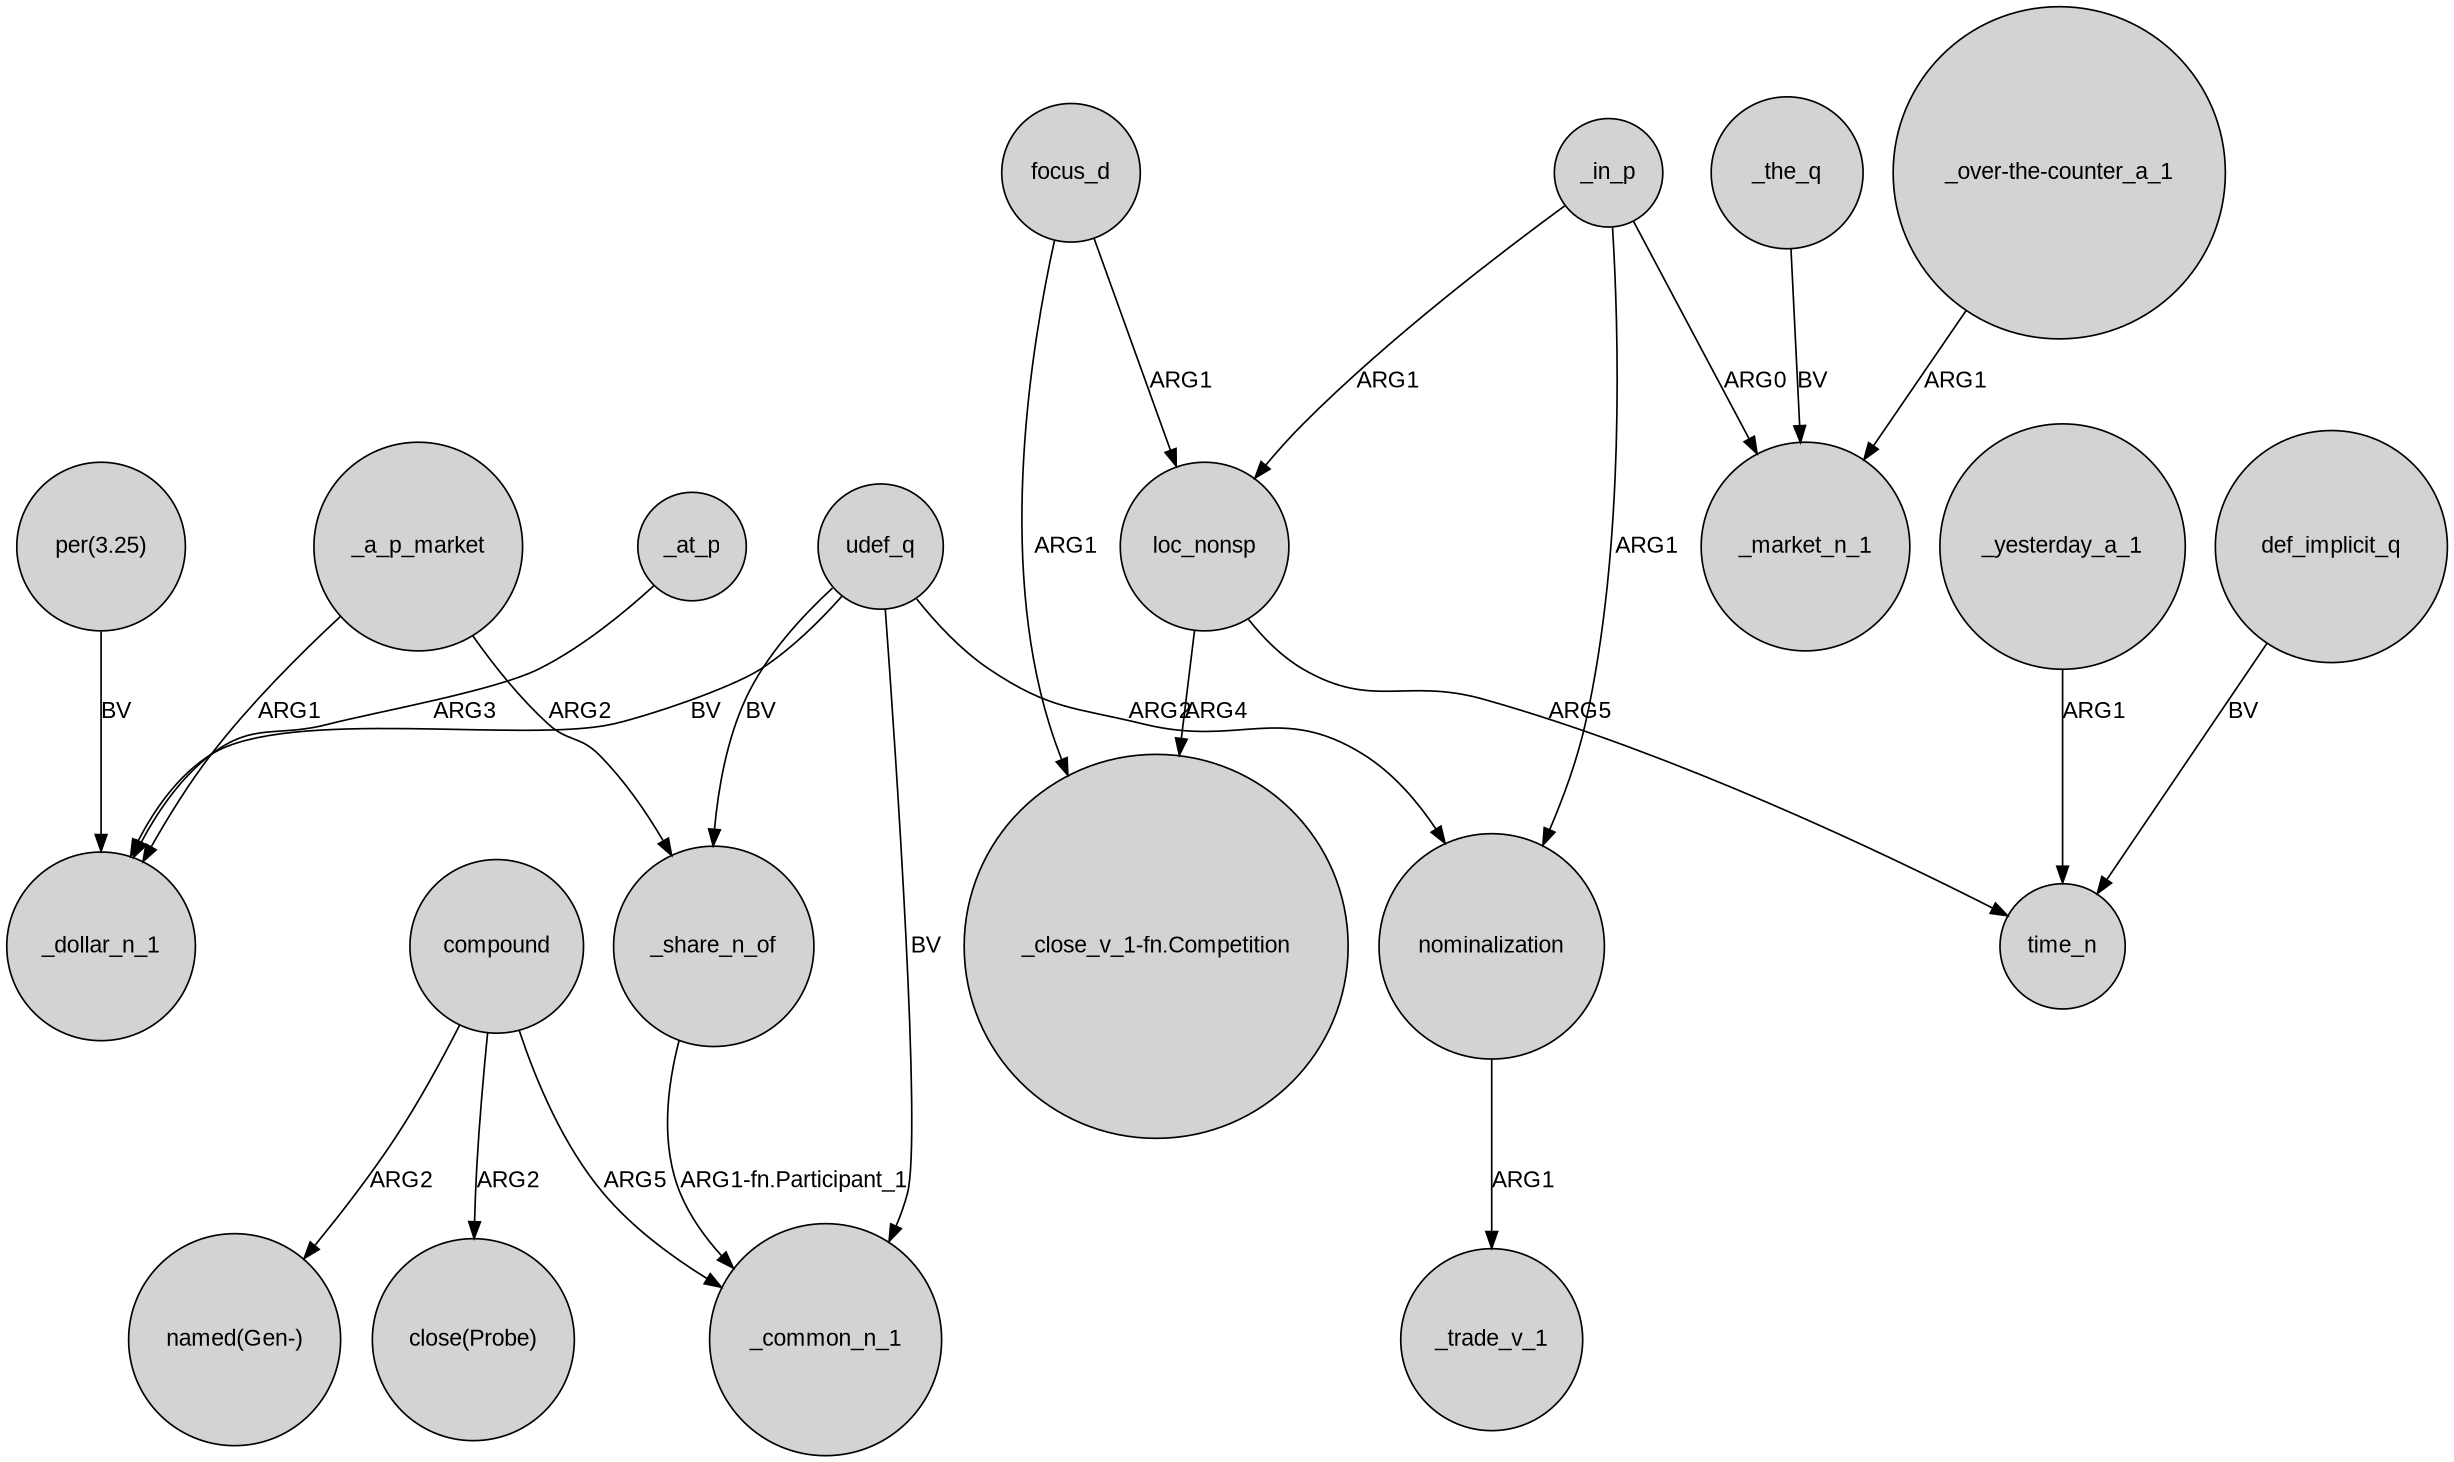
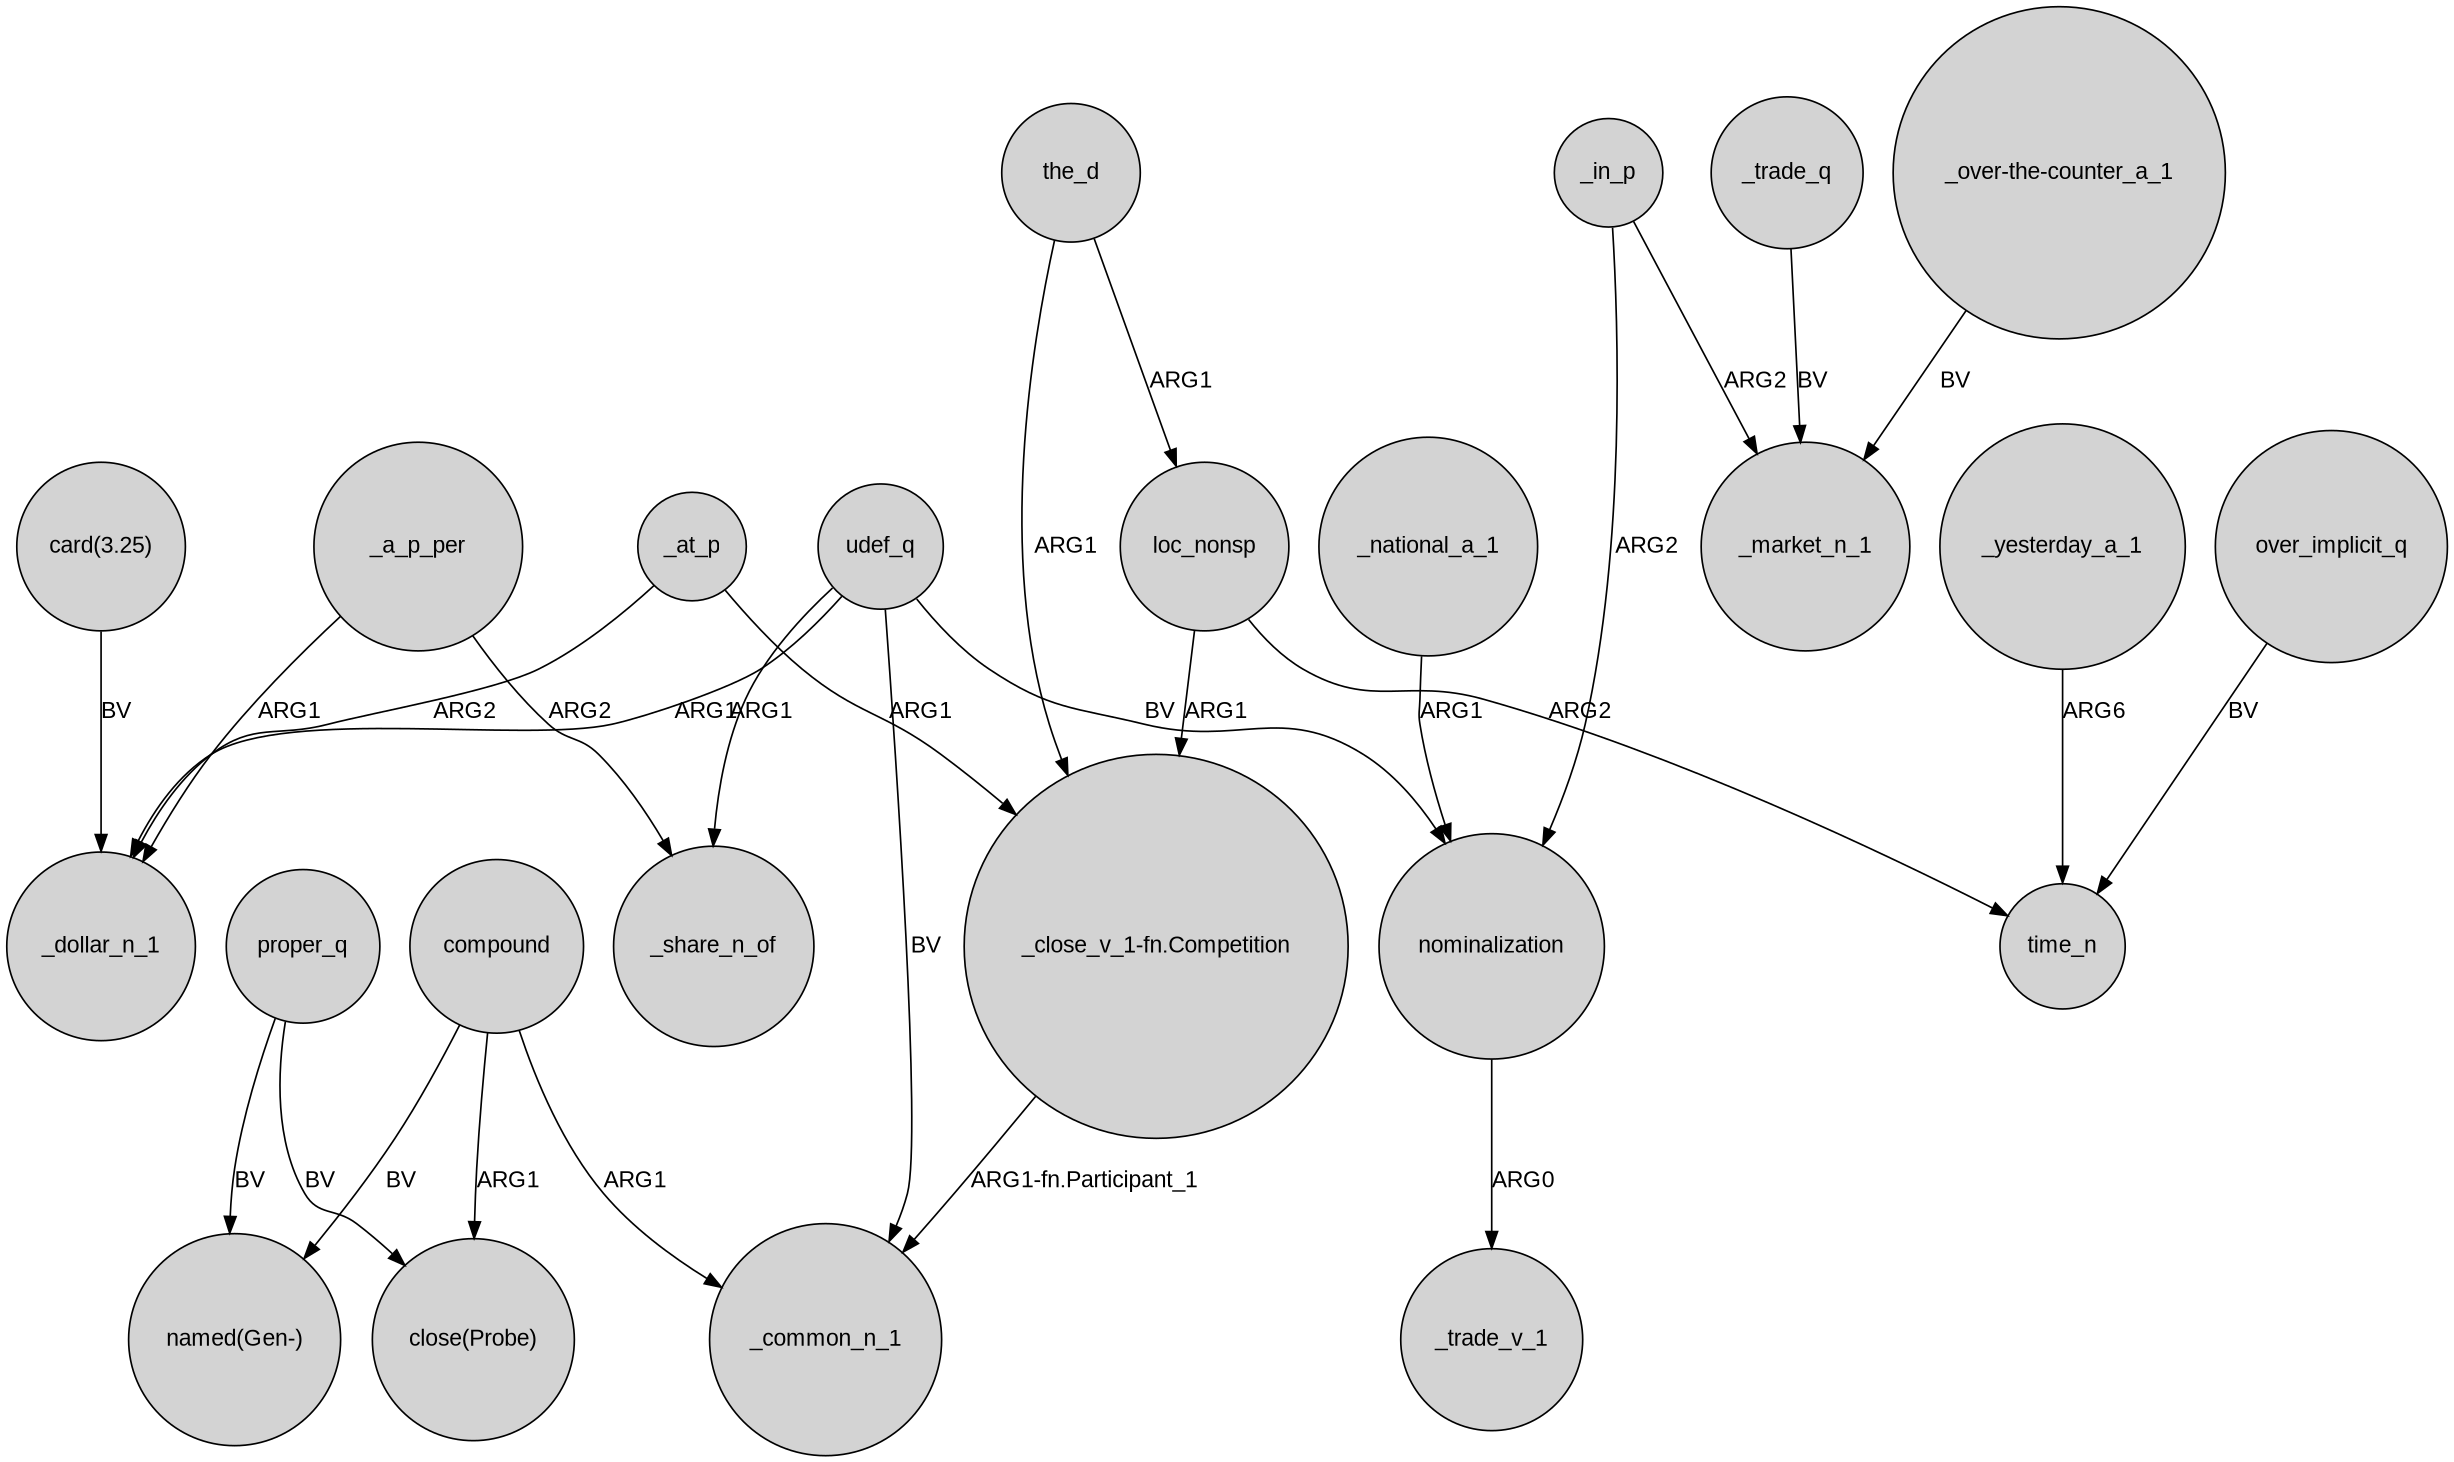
(1071, 173) -> (1071, 173)
(1787, 173) -> (1787, 173)
(1409, 328) -> none
(1755, 381) -> (1755, 381)
(1956, 381) -> (1956, 381)
(101, 547) -> (101, 547)
(418, 547) -> (418, 547)
none -> (1428, 547)
(1647, 547) -> (1647, 547)
(2331, 547) -> (2331, 547)
none -> (857, 706)
(465, 712) -> (465, 712)
(706, 712) -> (706, 712)
(761, 712) -> (761, 712)
(1160, 712) -> (1160, 712)
(1216, 712) -> (1216, 712)
(1580, 712) -> (1580, 712)
(2094, 712) -> (2094, 712)
none -> (303, 946)
(670, 1154) -> (976, 1168)
(402, 1181) -> (402, 1181)
(508, 1181) -> (508, 1181)
(635, 1181) -> (635, 1181)
(1523, 1181) -> (1523, 1181)
